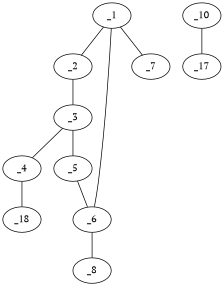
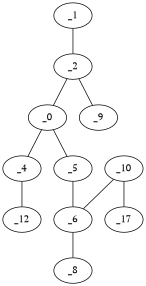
(151, 67) -> none
(73, 118) -> (47, 118)
none -> (98, 118)
(105, 118) -> (99, 194)
(22, 220) -> (22, 220)
